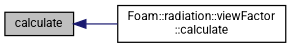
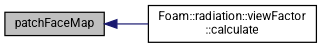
(39, 24) -> (55, 24)
